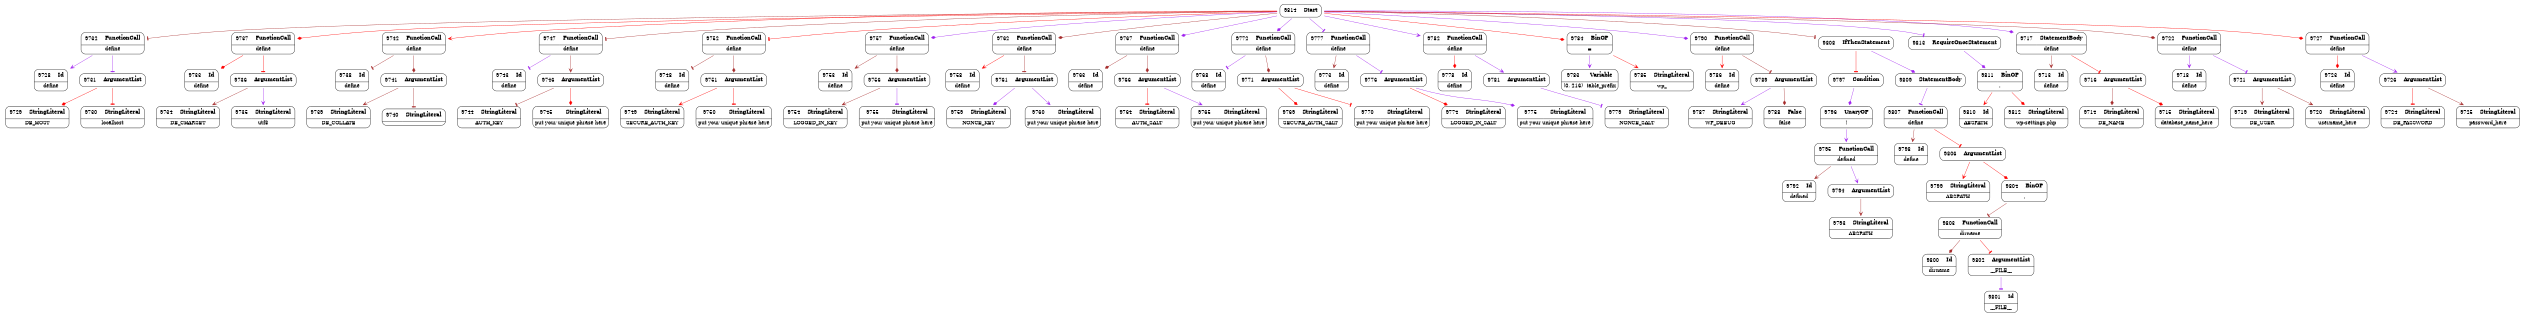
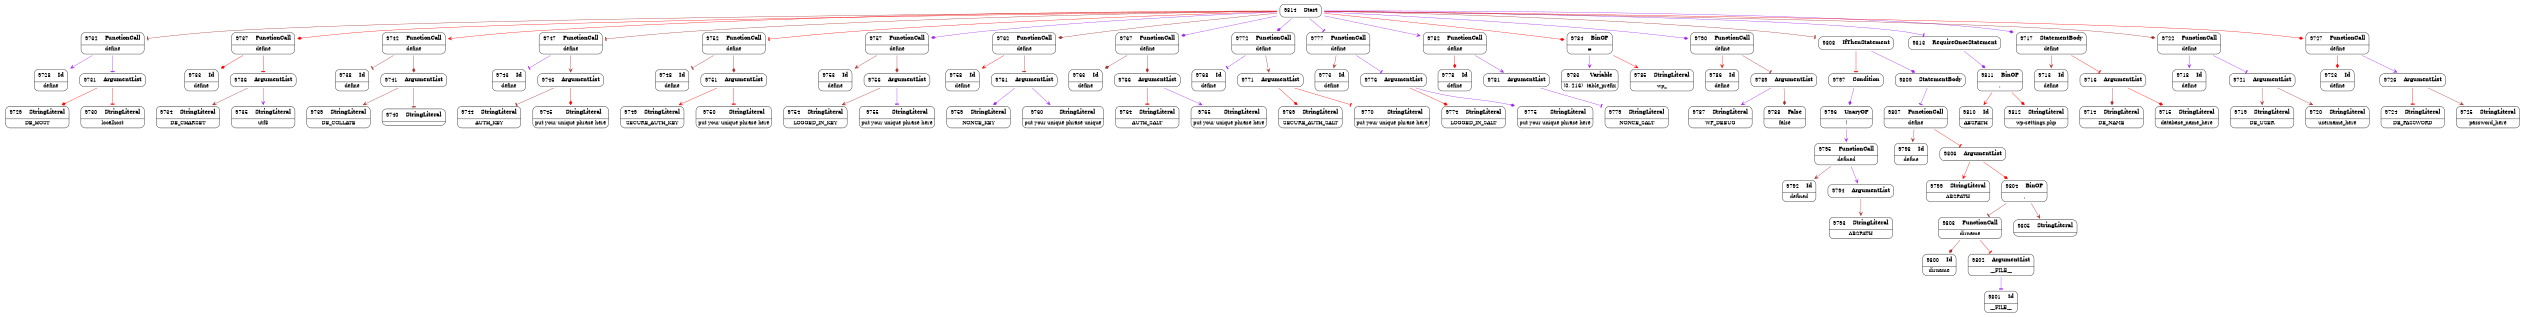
(1267, 62) -> (1267, 62)
(1063, 123) -> (1063, 123)
none -> (2045, 228)
